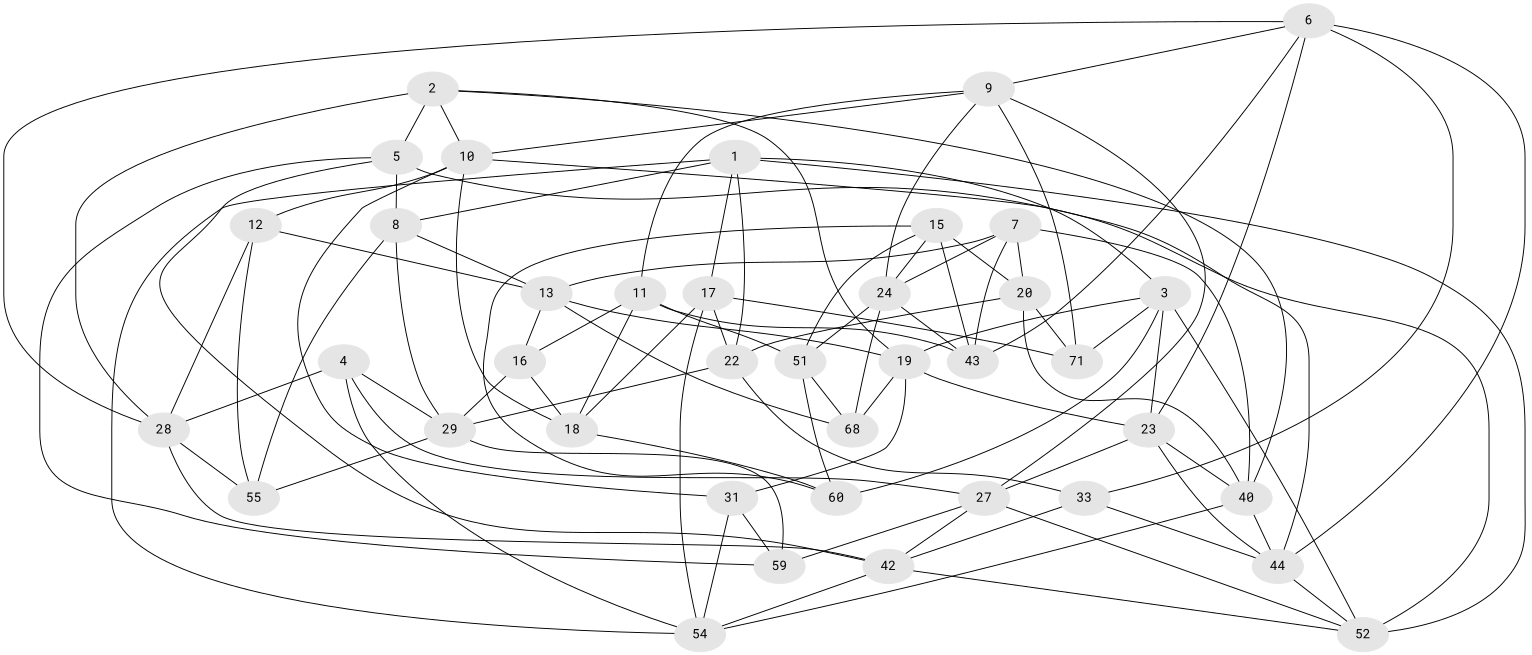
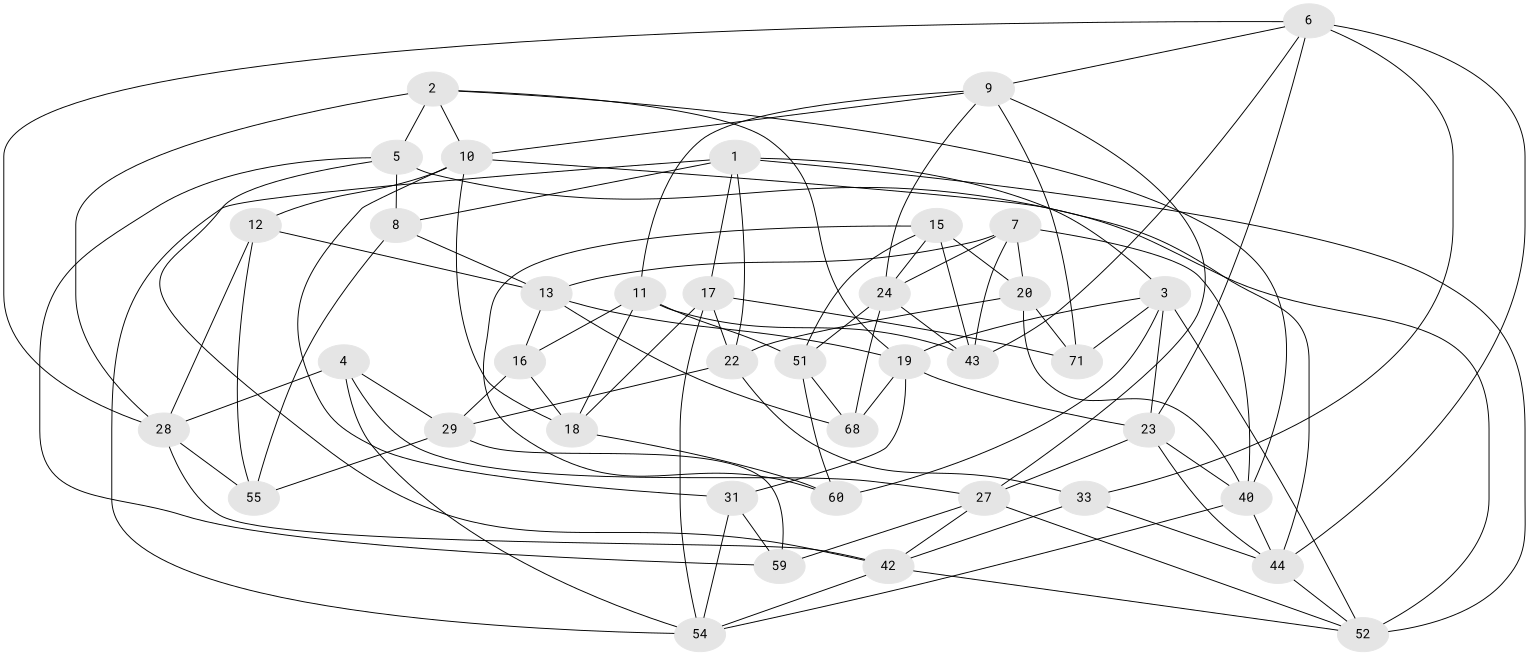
(406, 332) -> none
